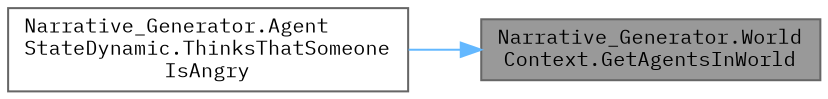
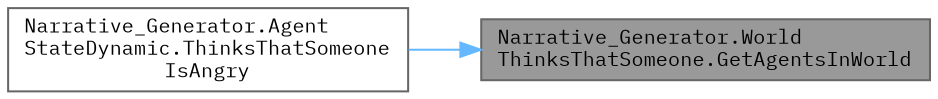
(651, 50) -> (706, 50)
